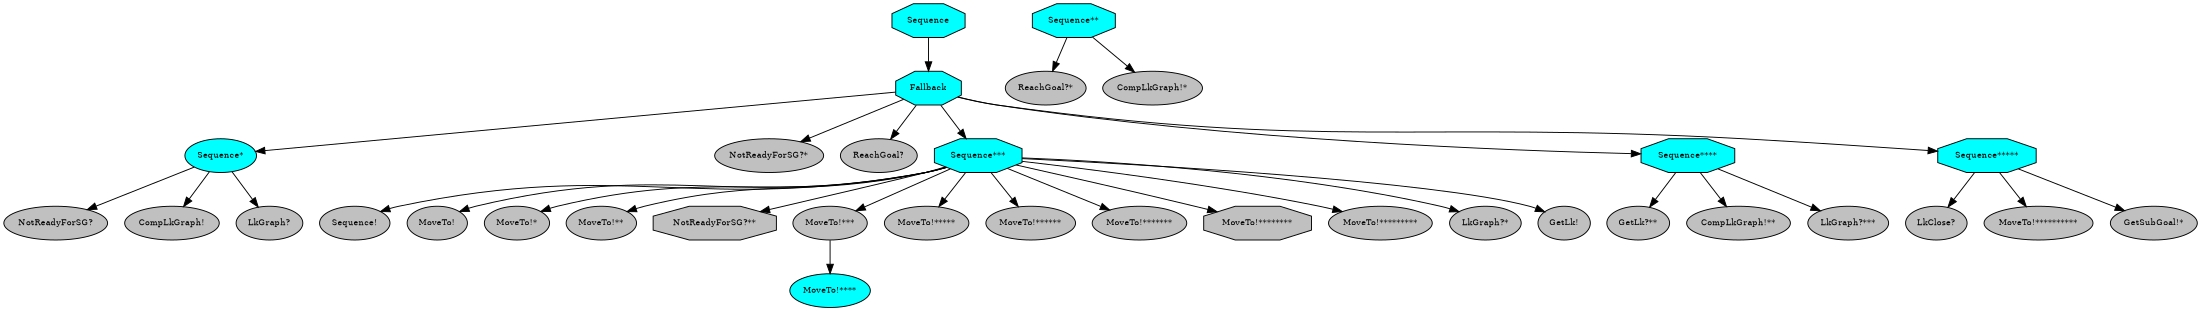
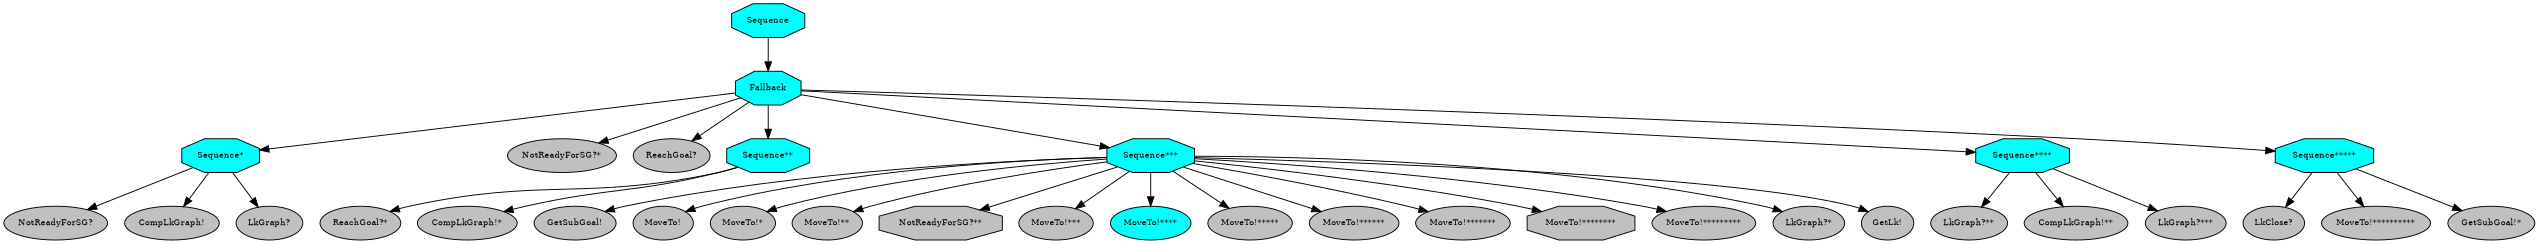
none -> (768, 117)
(221, 156) -> (221, 156)
(355, 223) -> (575, 223)
(1638, 223) -> (1969, 223)
(830, 252) -> (1151, 185)
